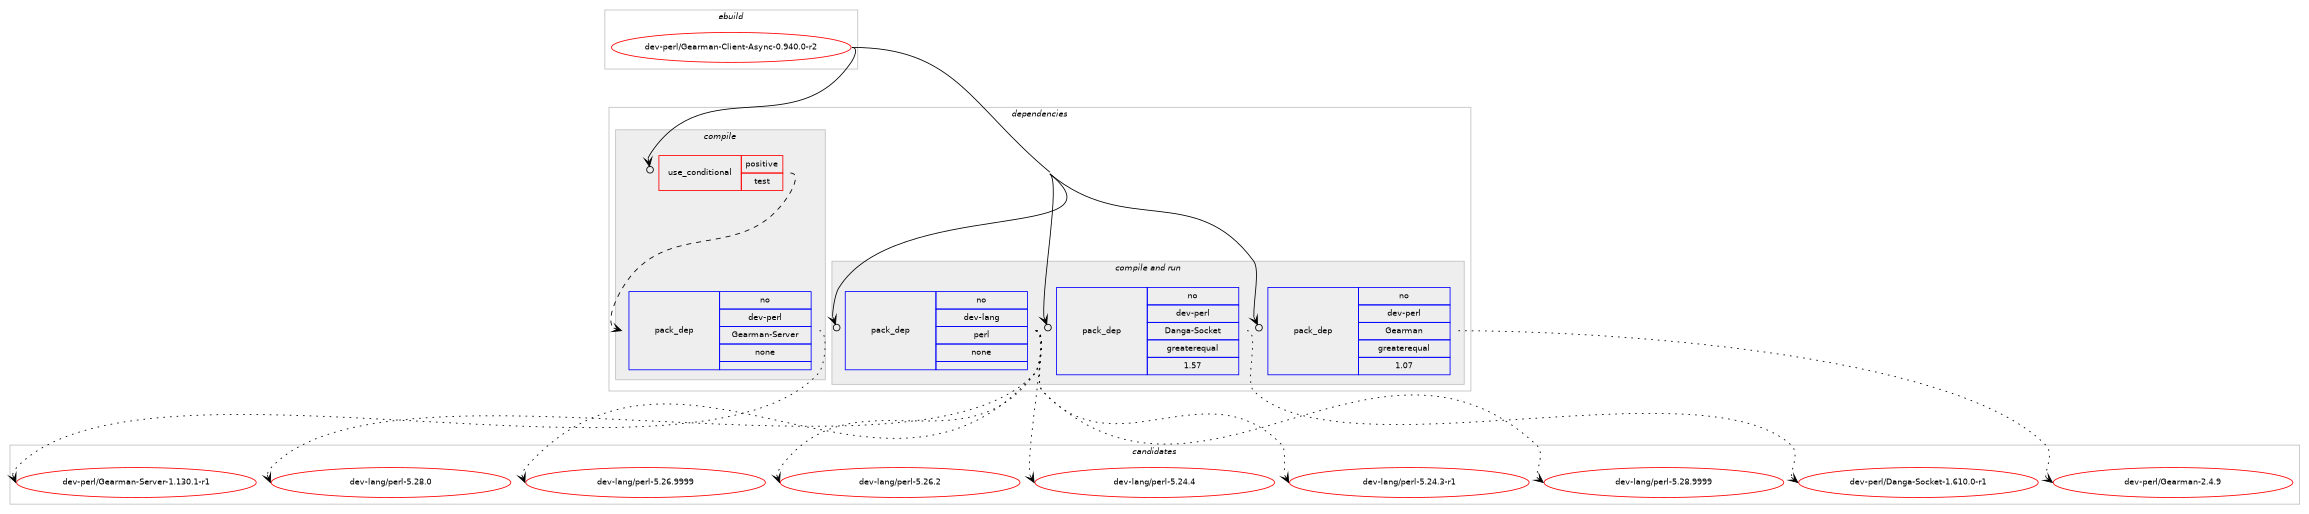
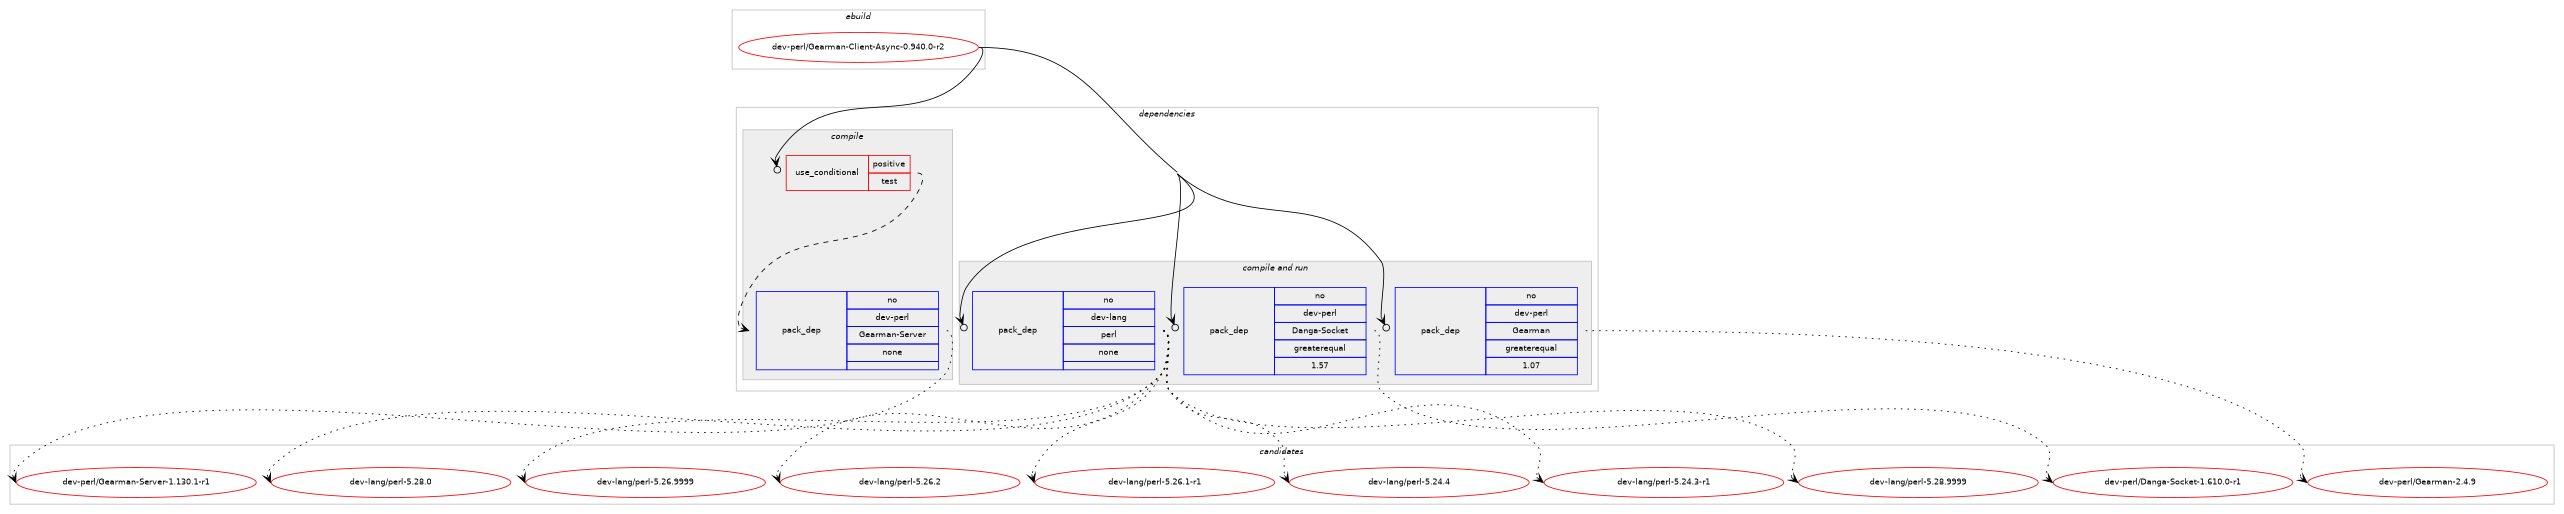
none -> (1155, 483)
